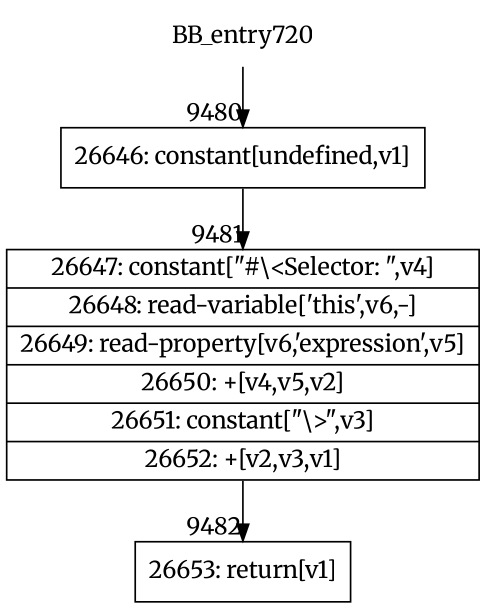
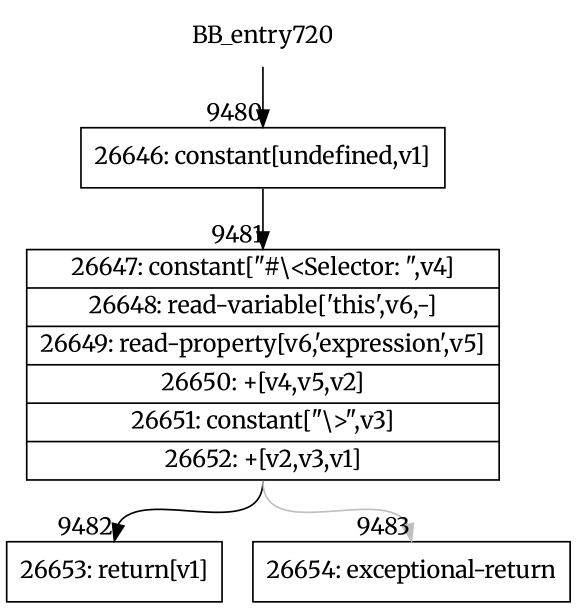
none -> (412, 572)
